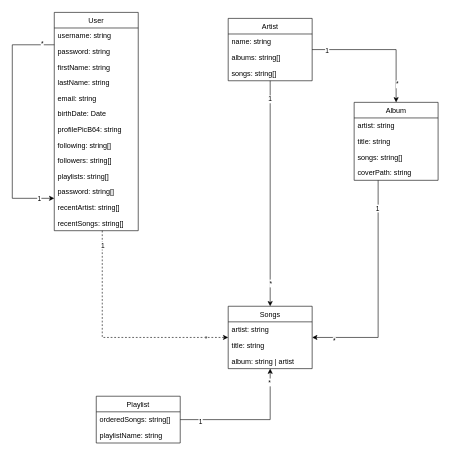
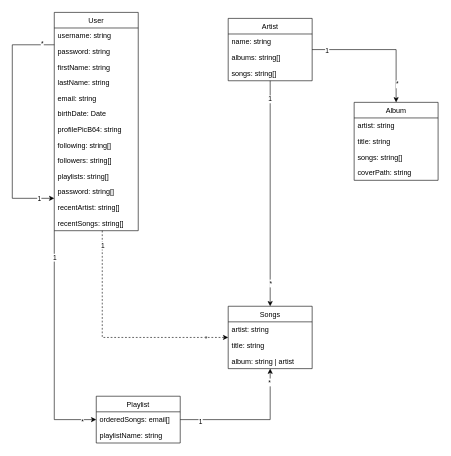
(348, 338) -> none
none -> (71, 420)
(141, 420) -> (138, 420)
